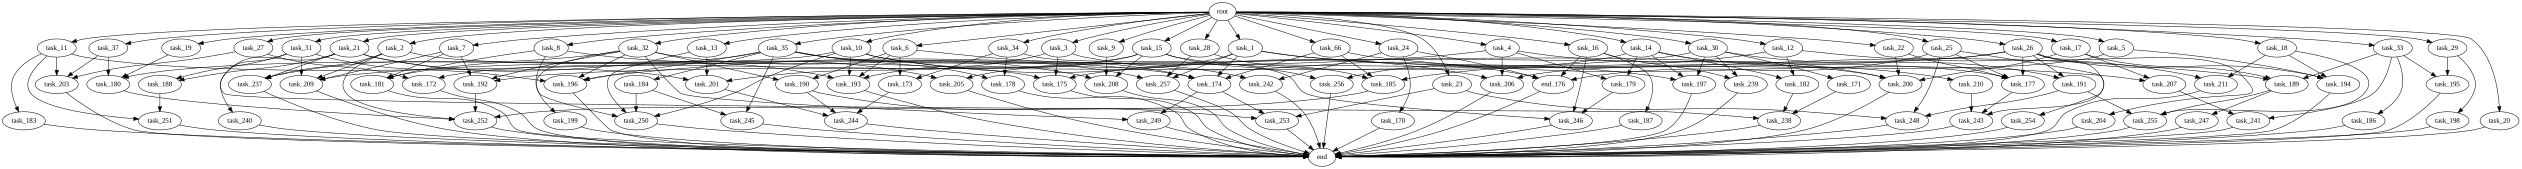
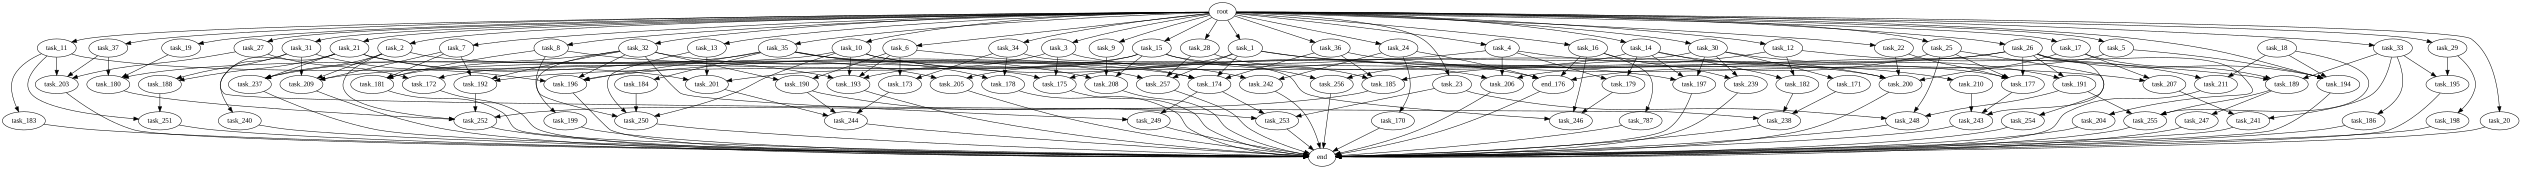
(1746, 18) -> (1779, 21)
(1331, 48) -> (1331, 48)
(742, 121) -> none
(1641, 121) -> (1641, 121)
(1446, 141) -> none
